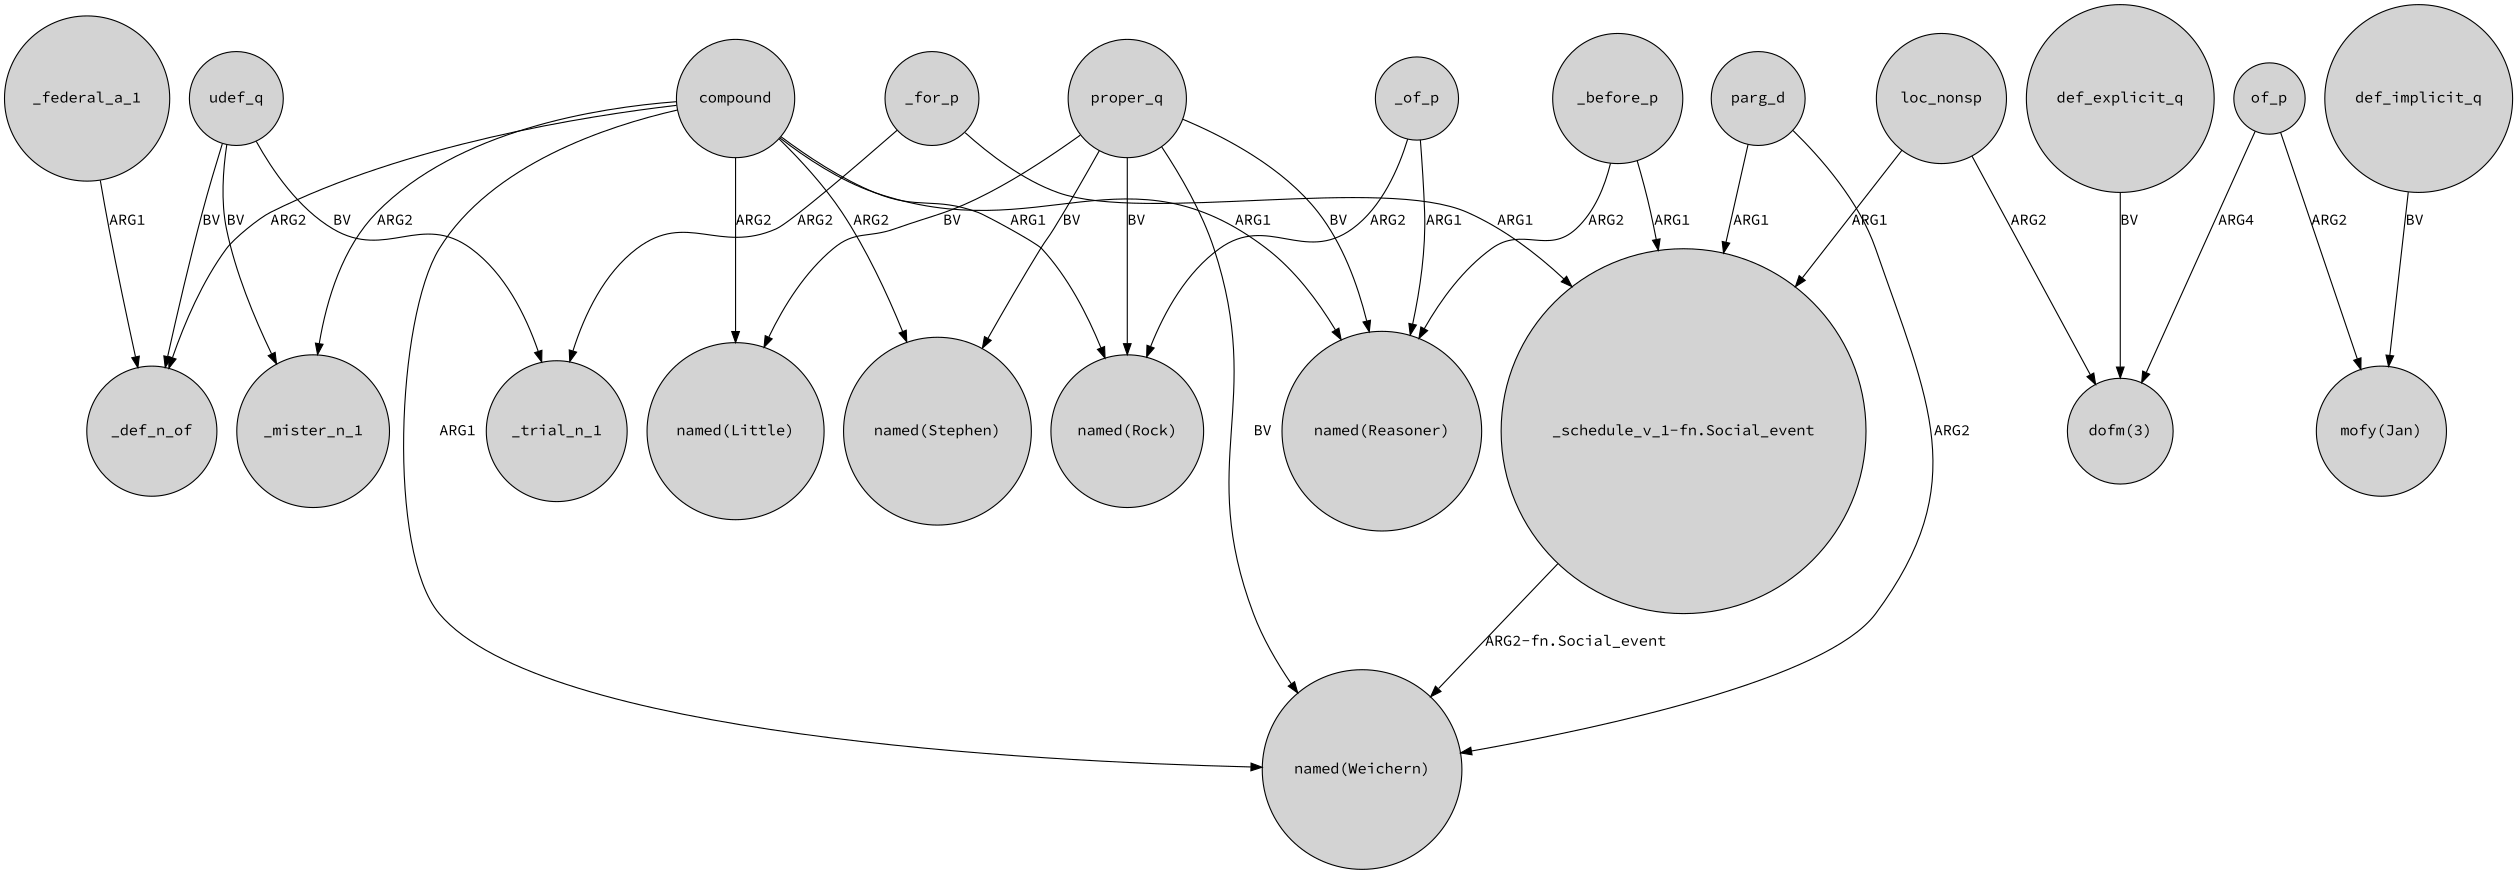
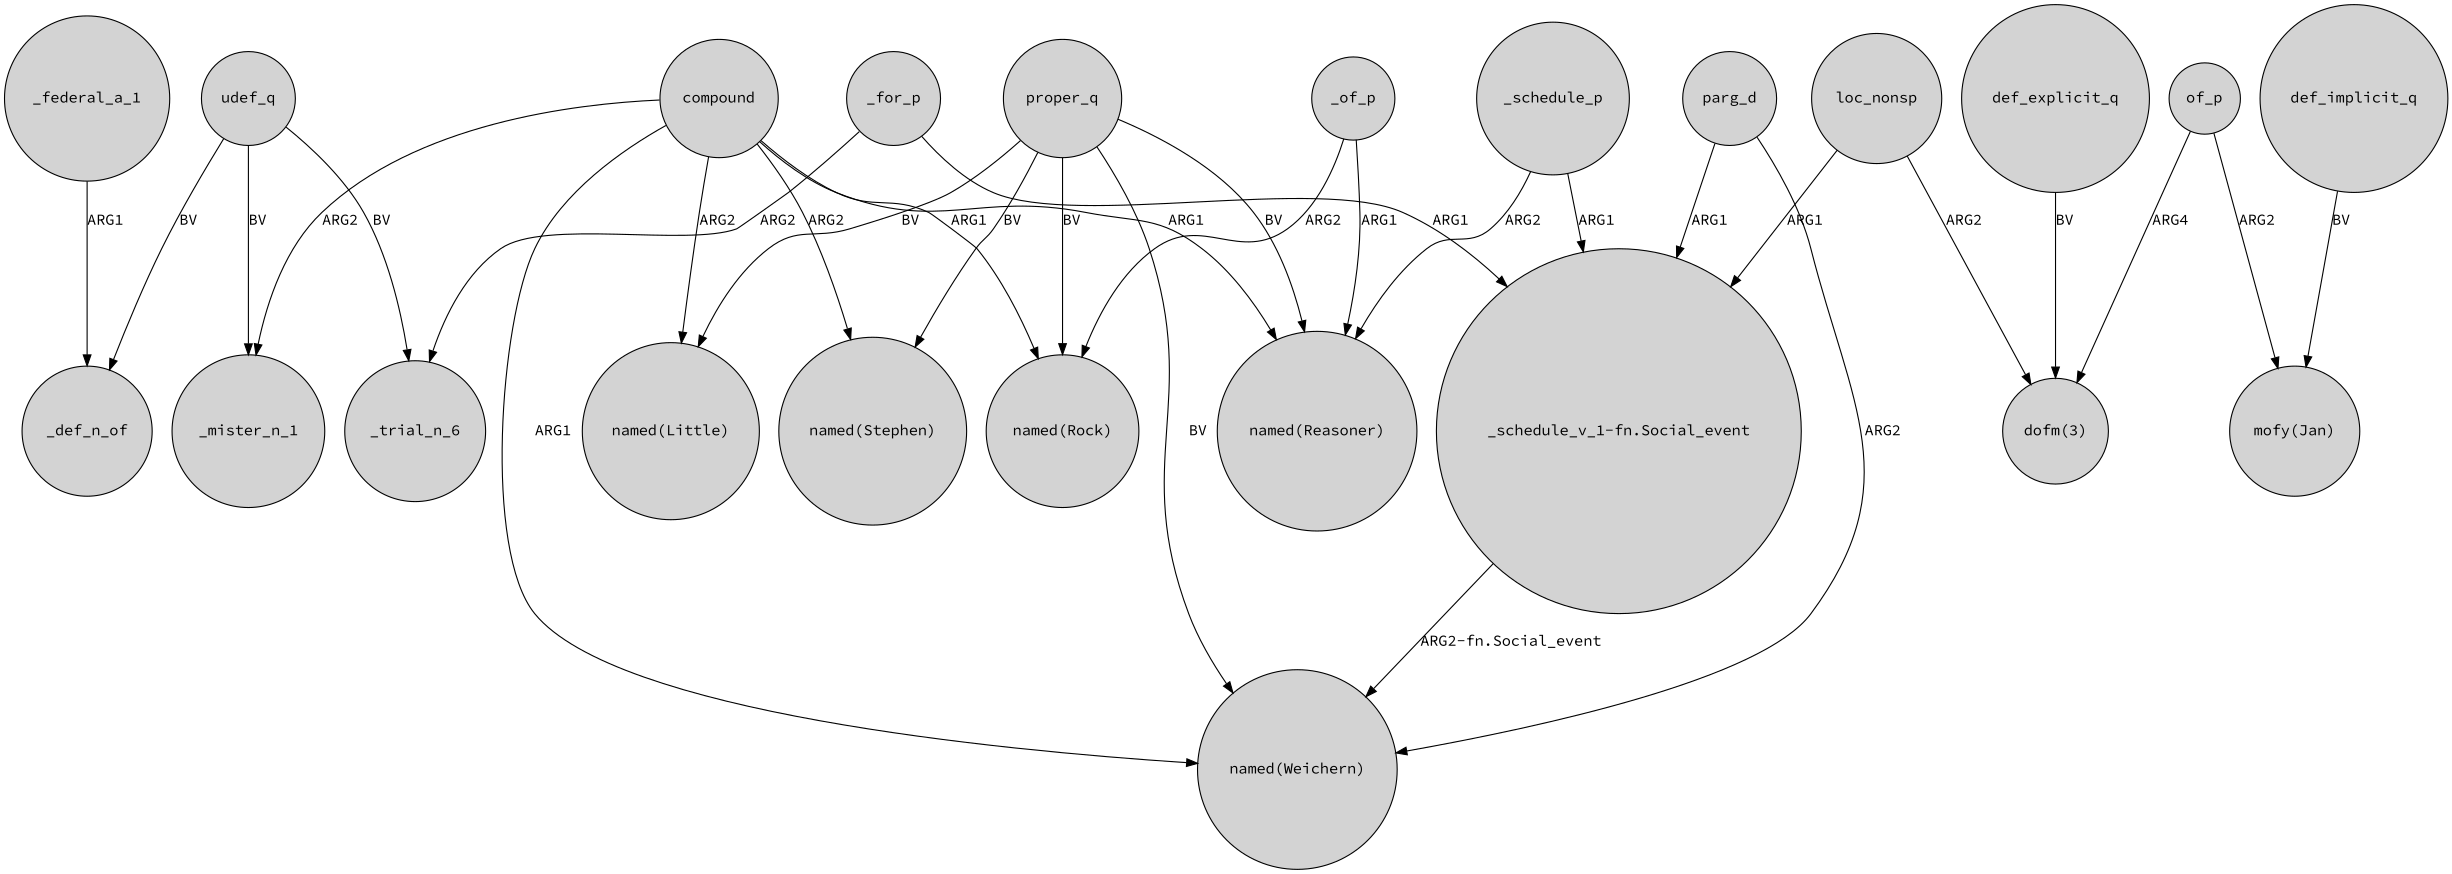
(1618, 99) -> (1553, 99)
(383, 167) -> none
(557, 431) -> (415, 431)
